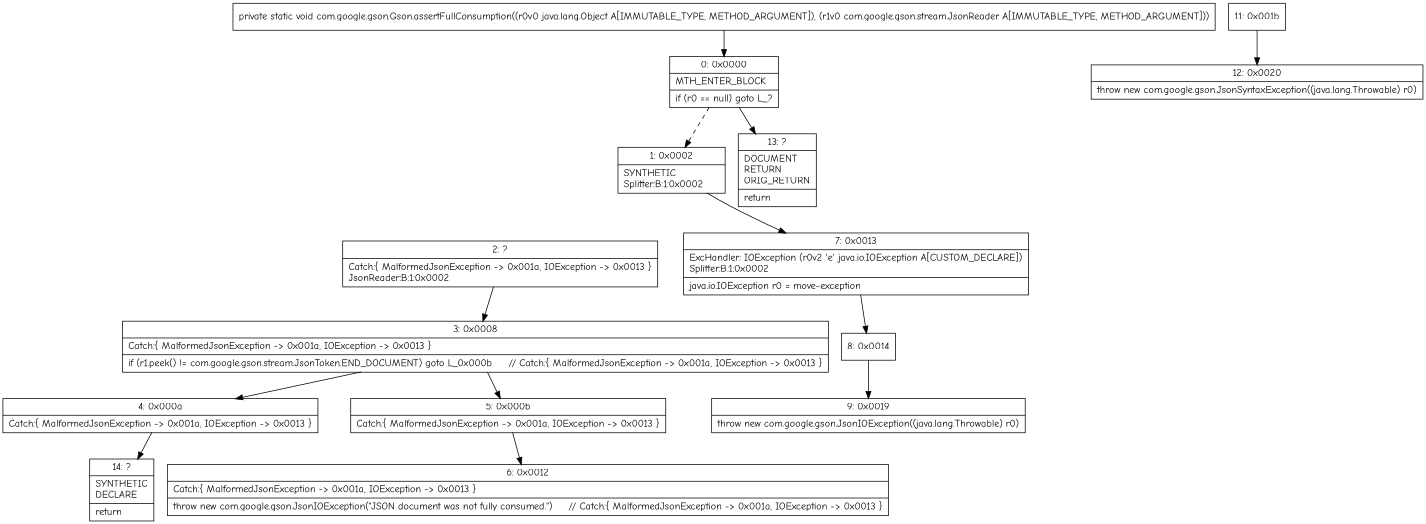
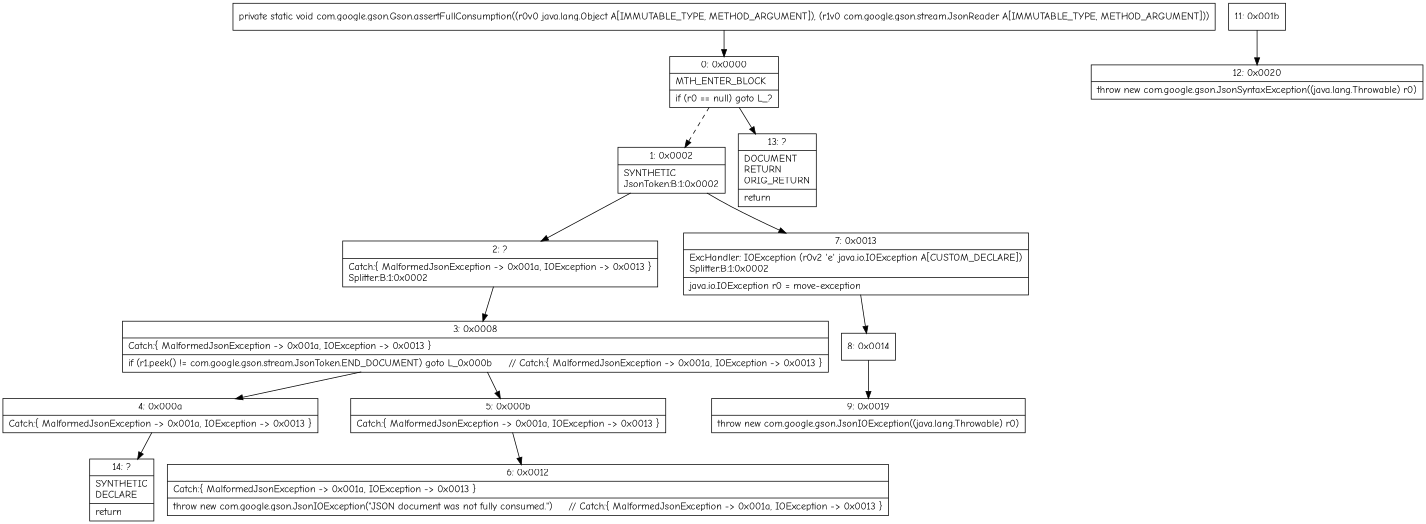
(664, 184) -> (672, 184)
none -> (589, 215)
(399, 278) -> (388, 278)
